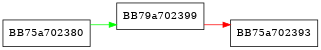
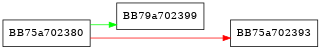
(214, 25) -> (157, 38)
